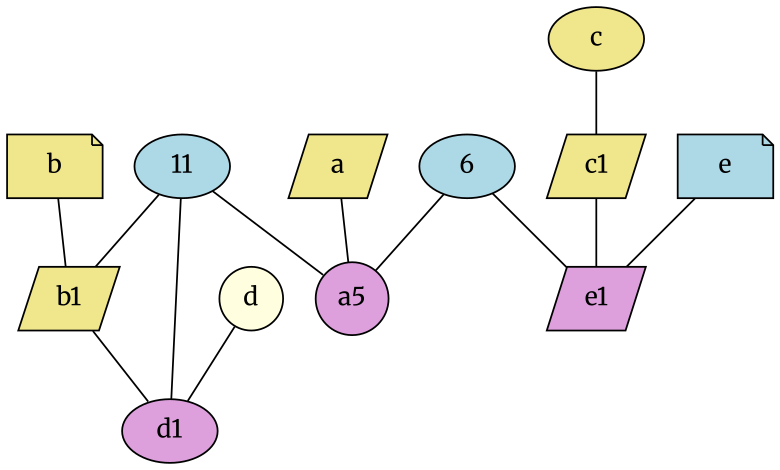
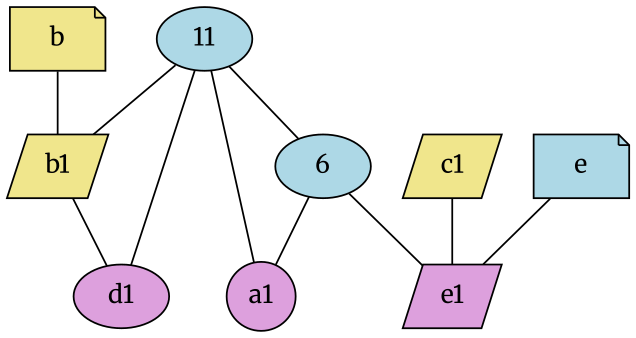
(596, 39) -> none
none -> (264, 103)
(338, 166) -> none
(251, 299) -> none
(352, 299) -> (261, 296)
